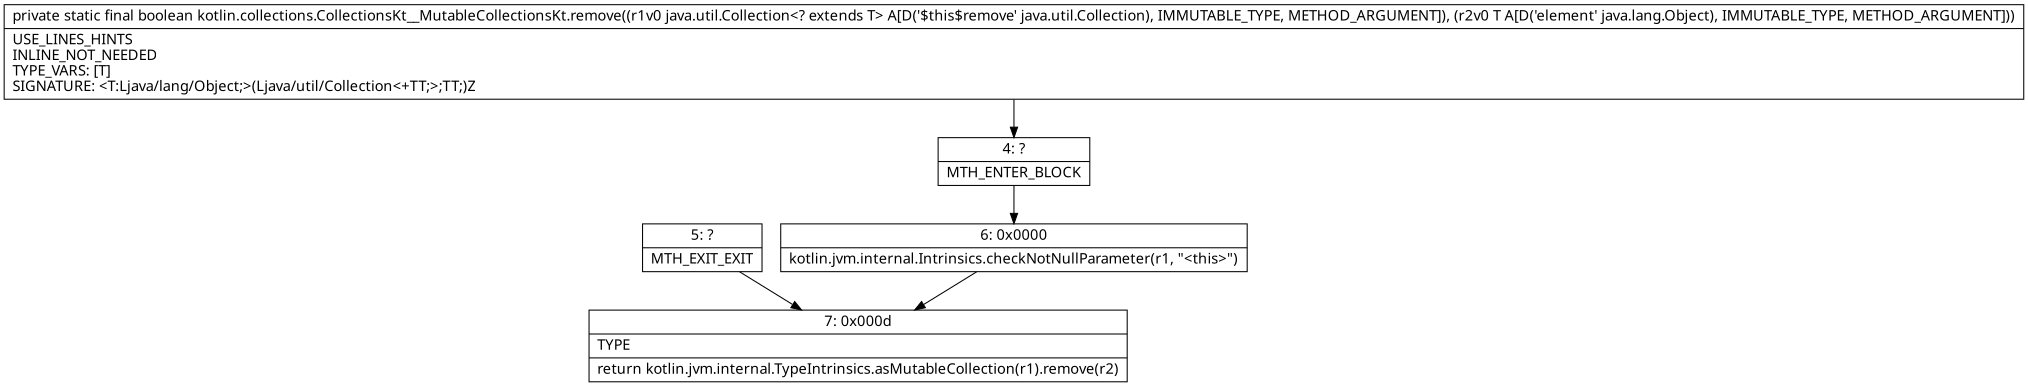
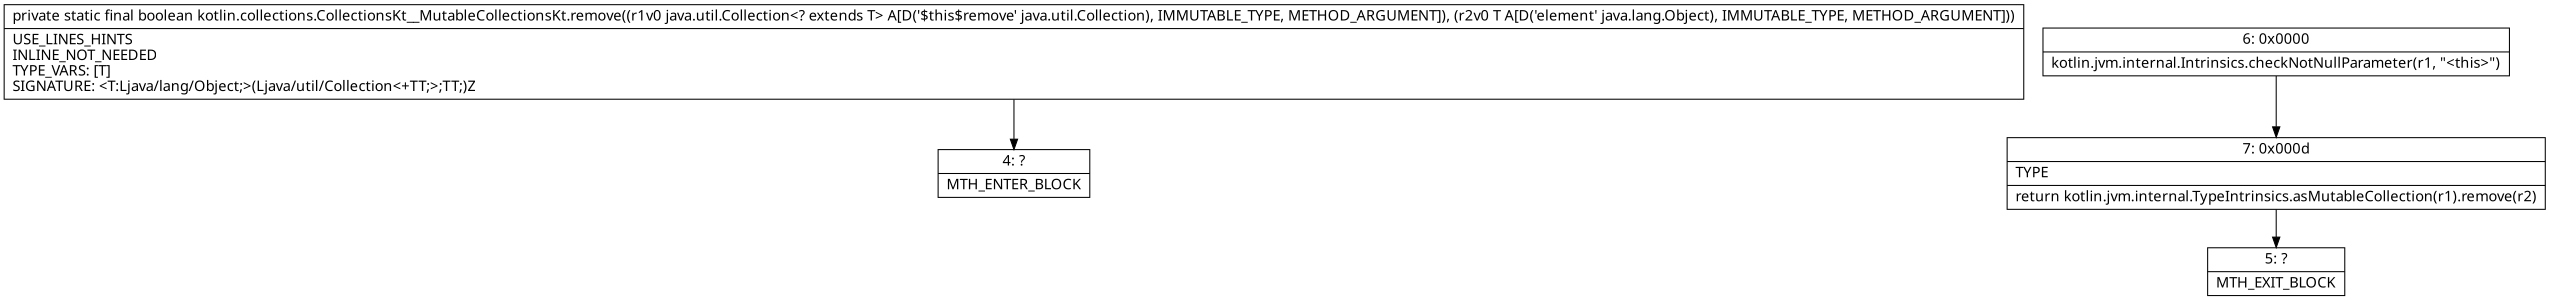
(1014, 199) -> none
(702, 259) -> (2276, 283)
(766, 288) -> (2276, 223)
